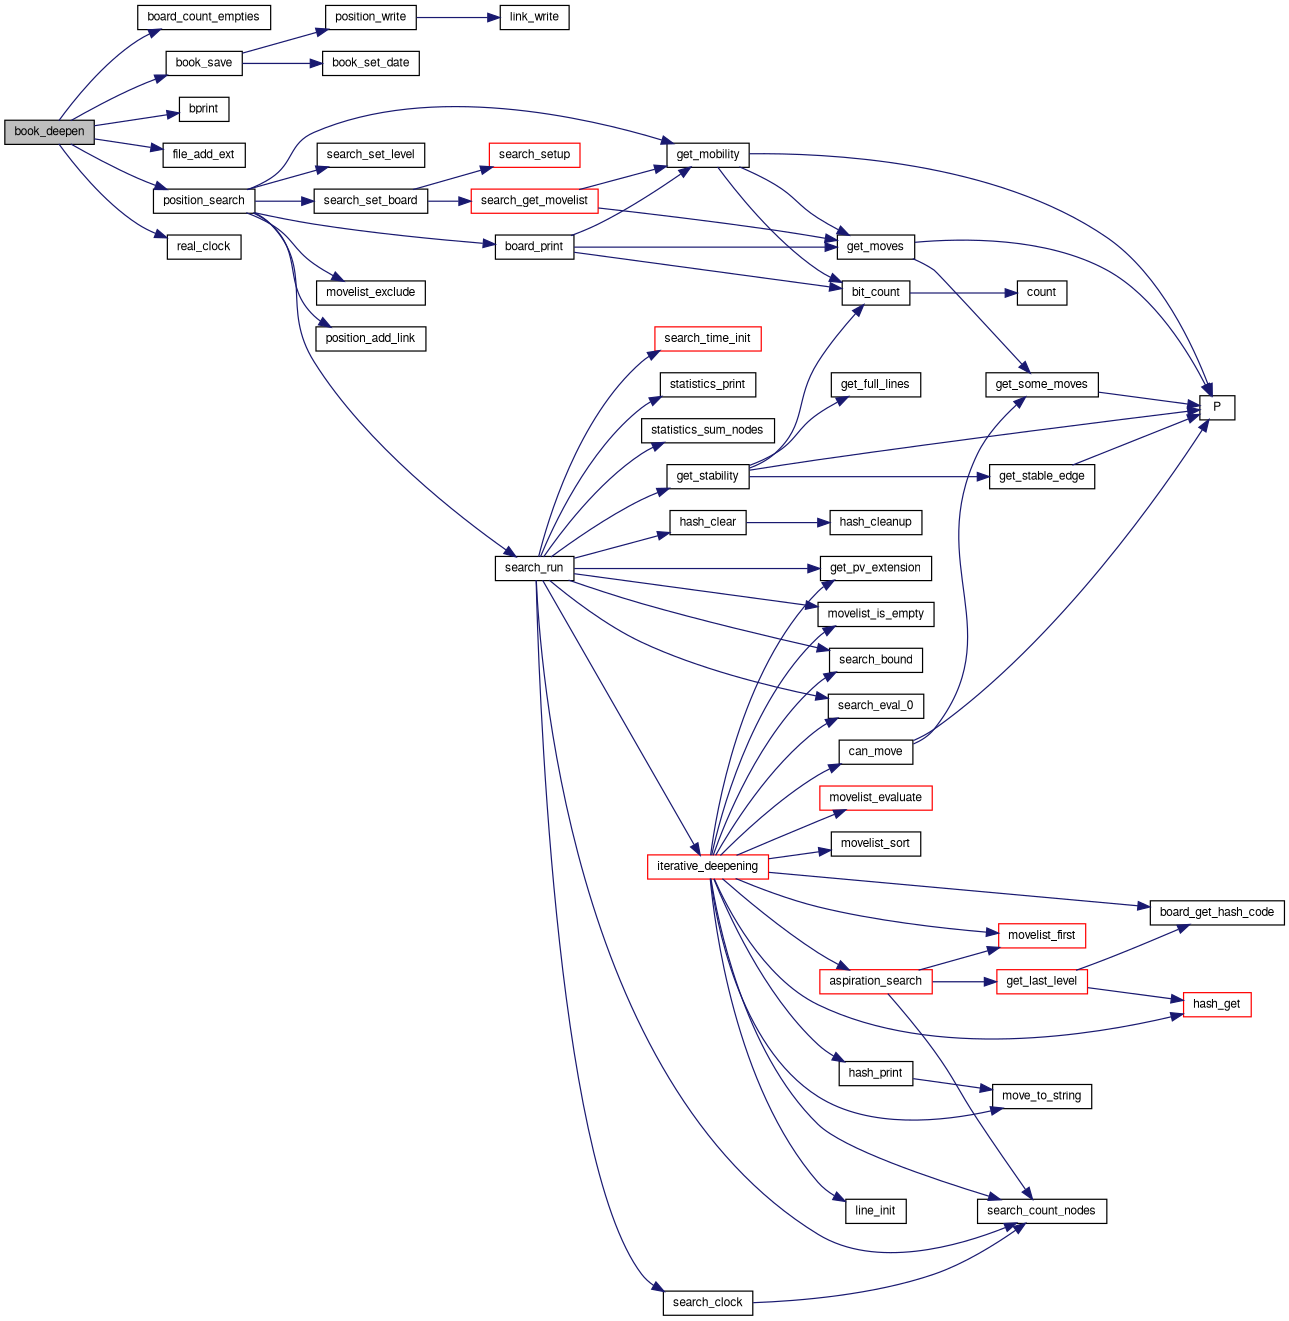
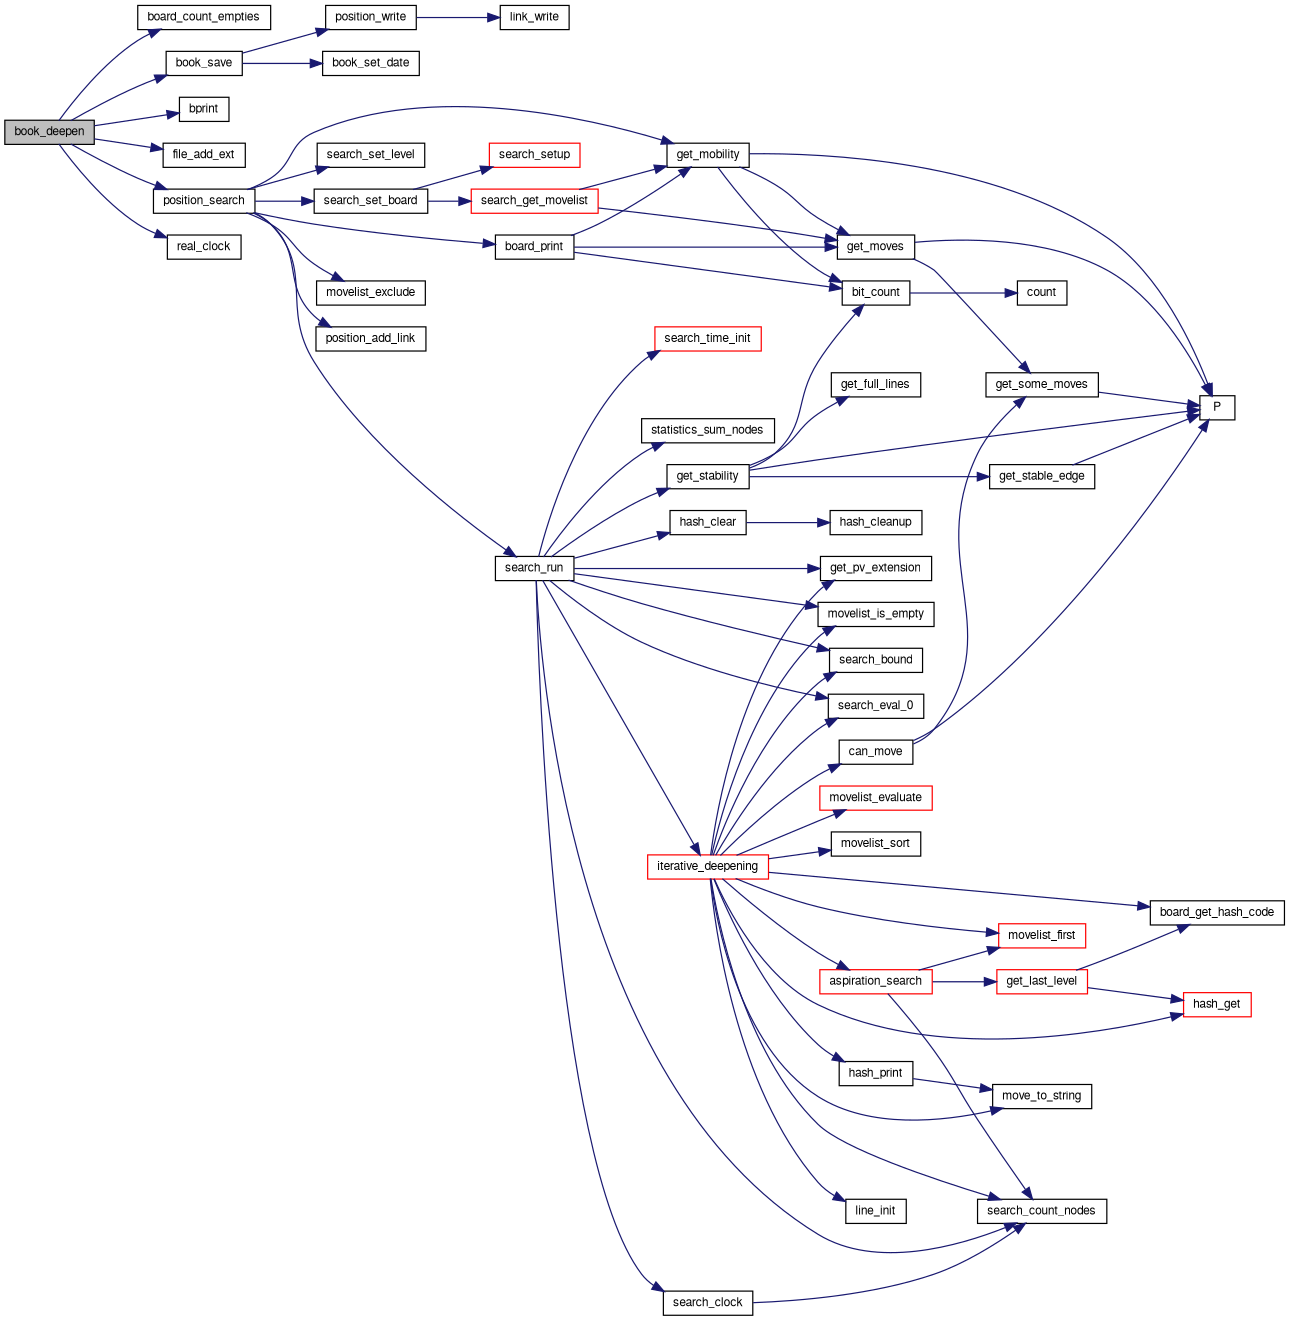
(708, 385) -> none
